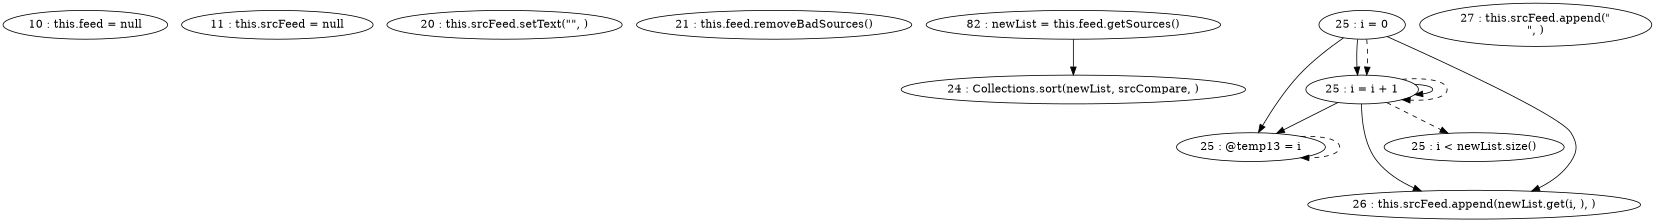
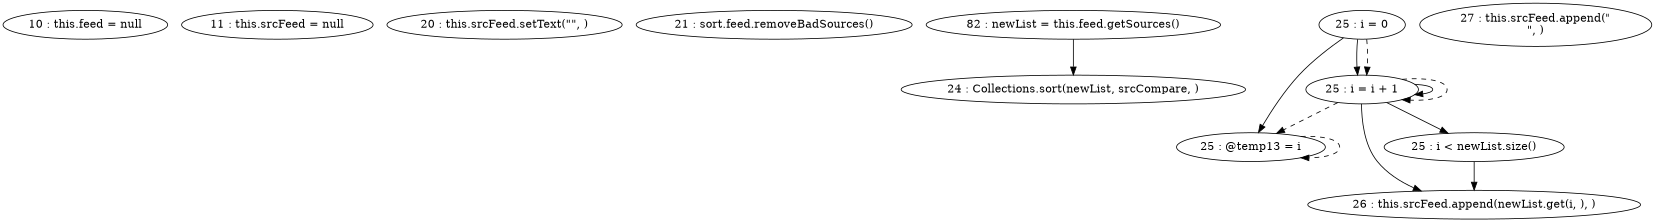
(774, 25) -> (774, 25)
(1514, 97) -> (1474, 172)
(1311, 116) -> (1311, 116)
(1414, 116) -> (1414, 116)
